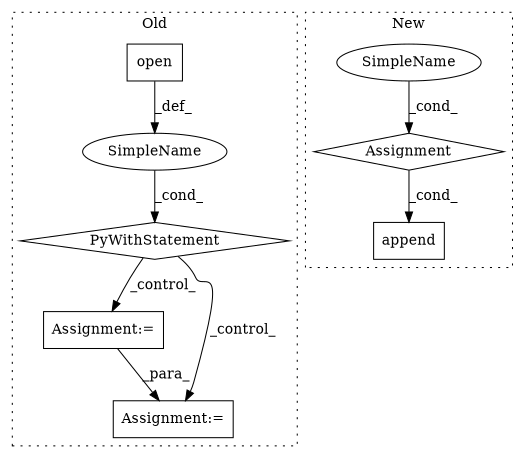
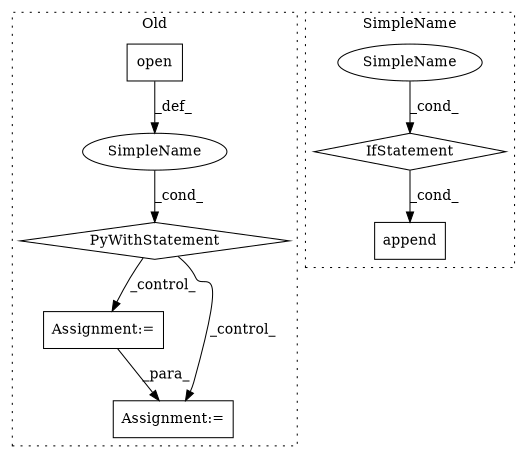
(409, 24) -> (410, 24)
(409, 152) -> (410, 152)
